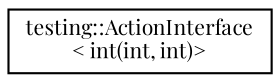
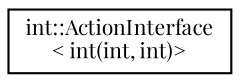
(140, 41) -> (120, 41)
